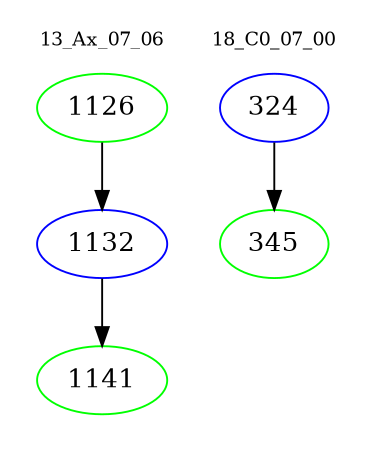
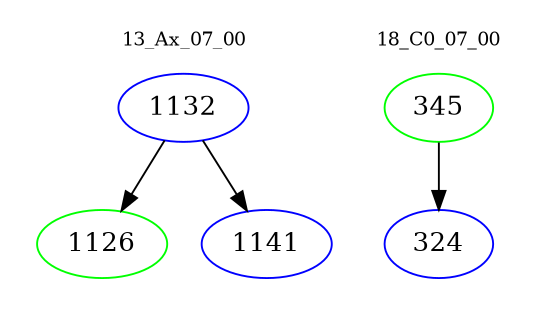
(102, 41) -> (184, 41)
(102, 167) -> (148, 167)
(274, 167) -> (439, 167)
(102, 380) -> (267, 244)
